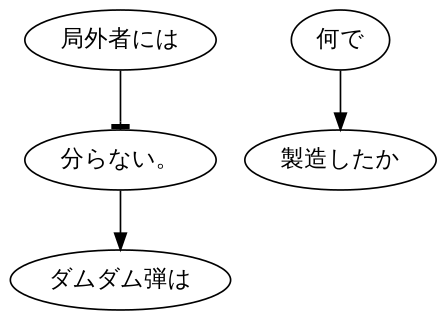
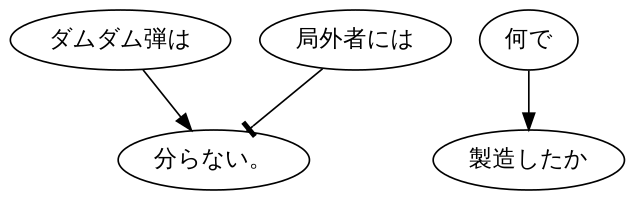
(120, 212) -> (162, 94)
